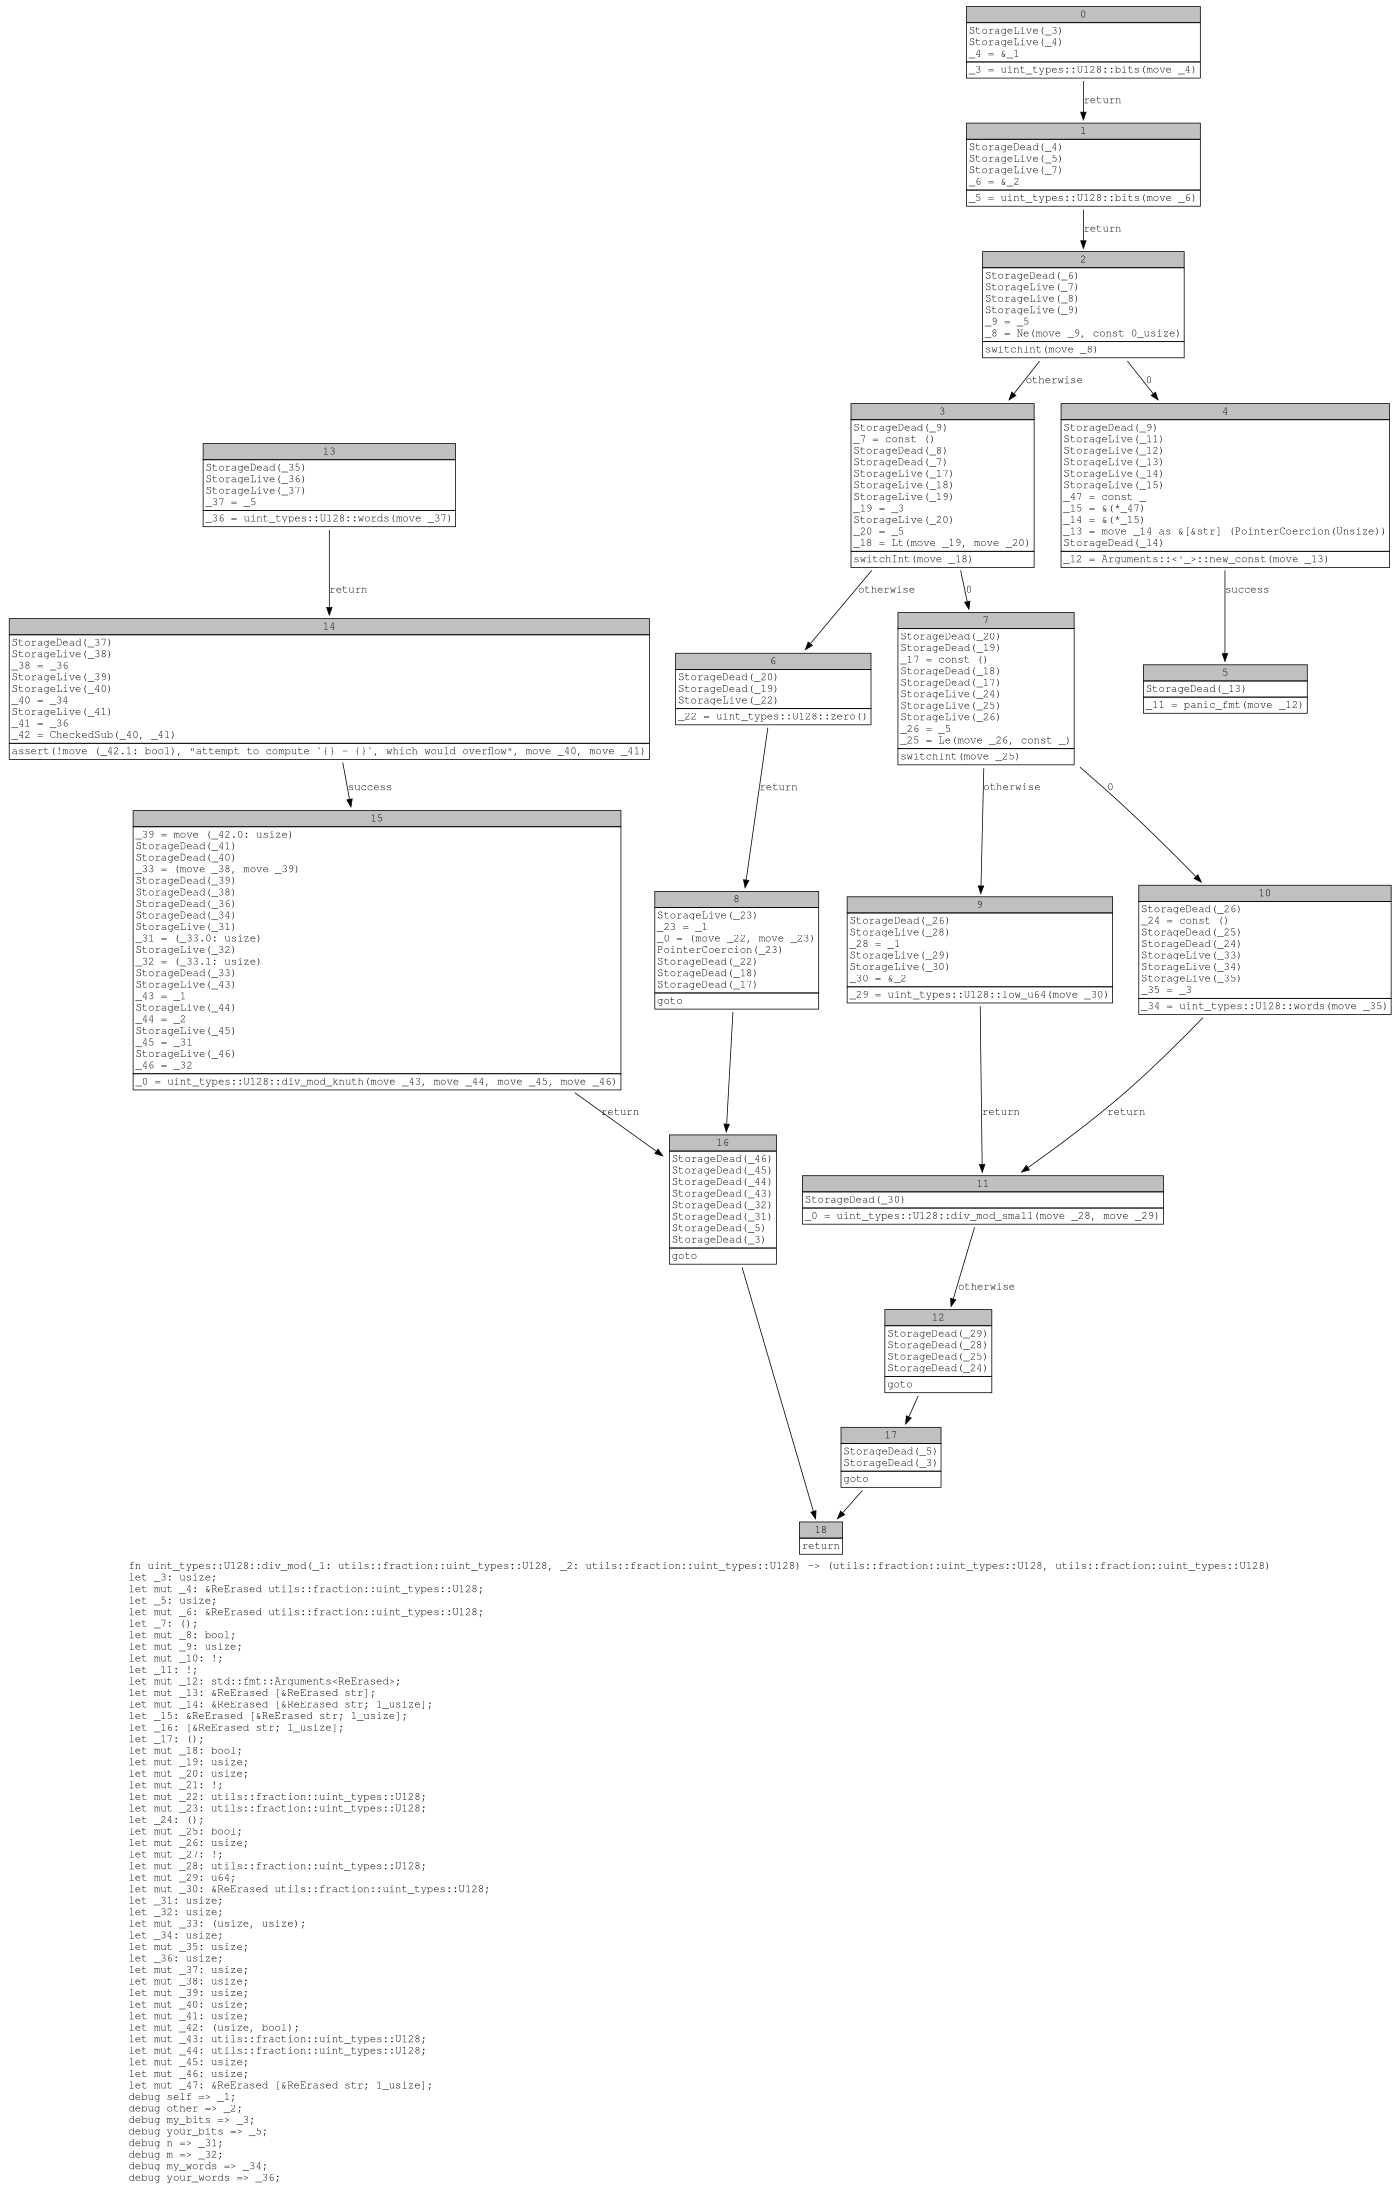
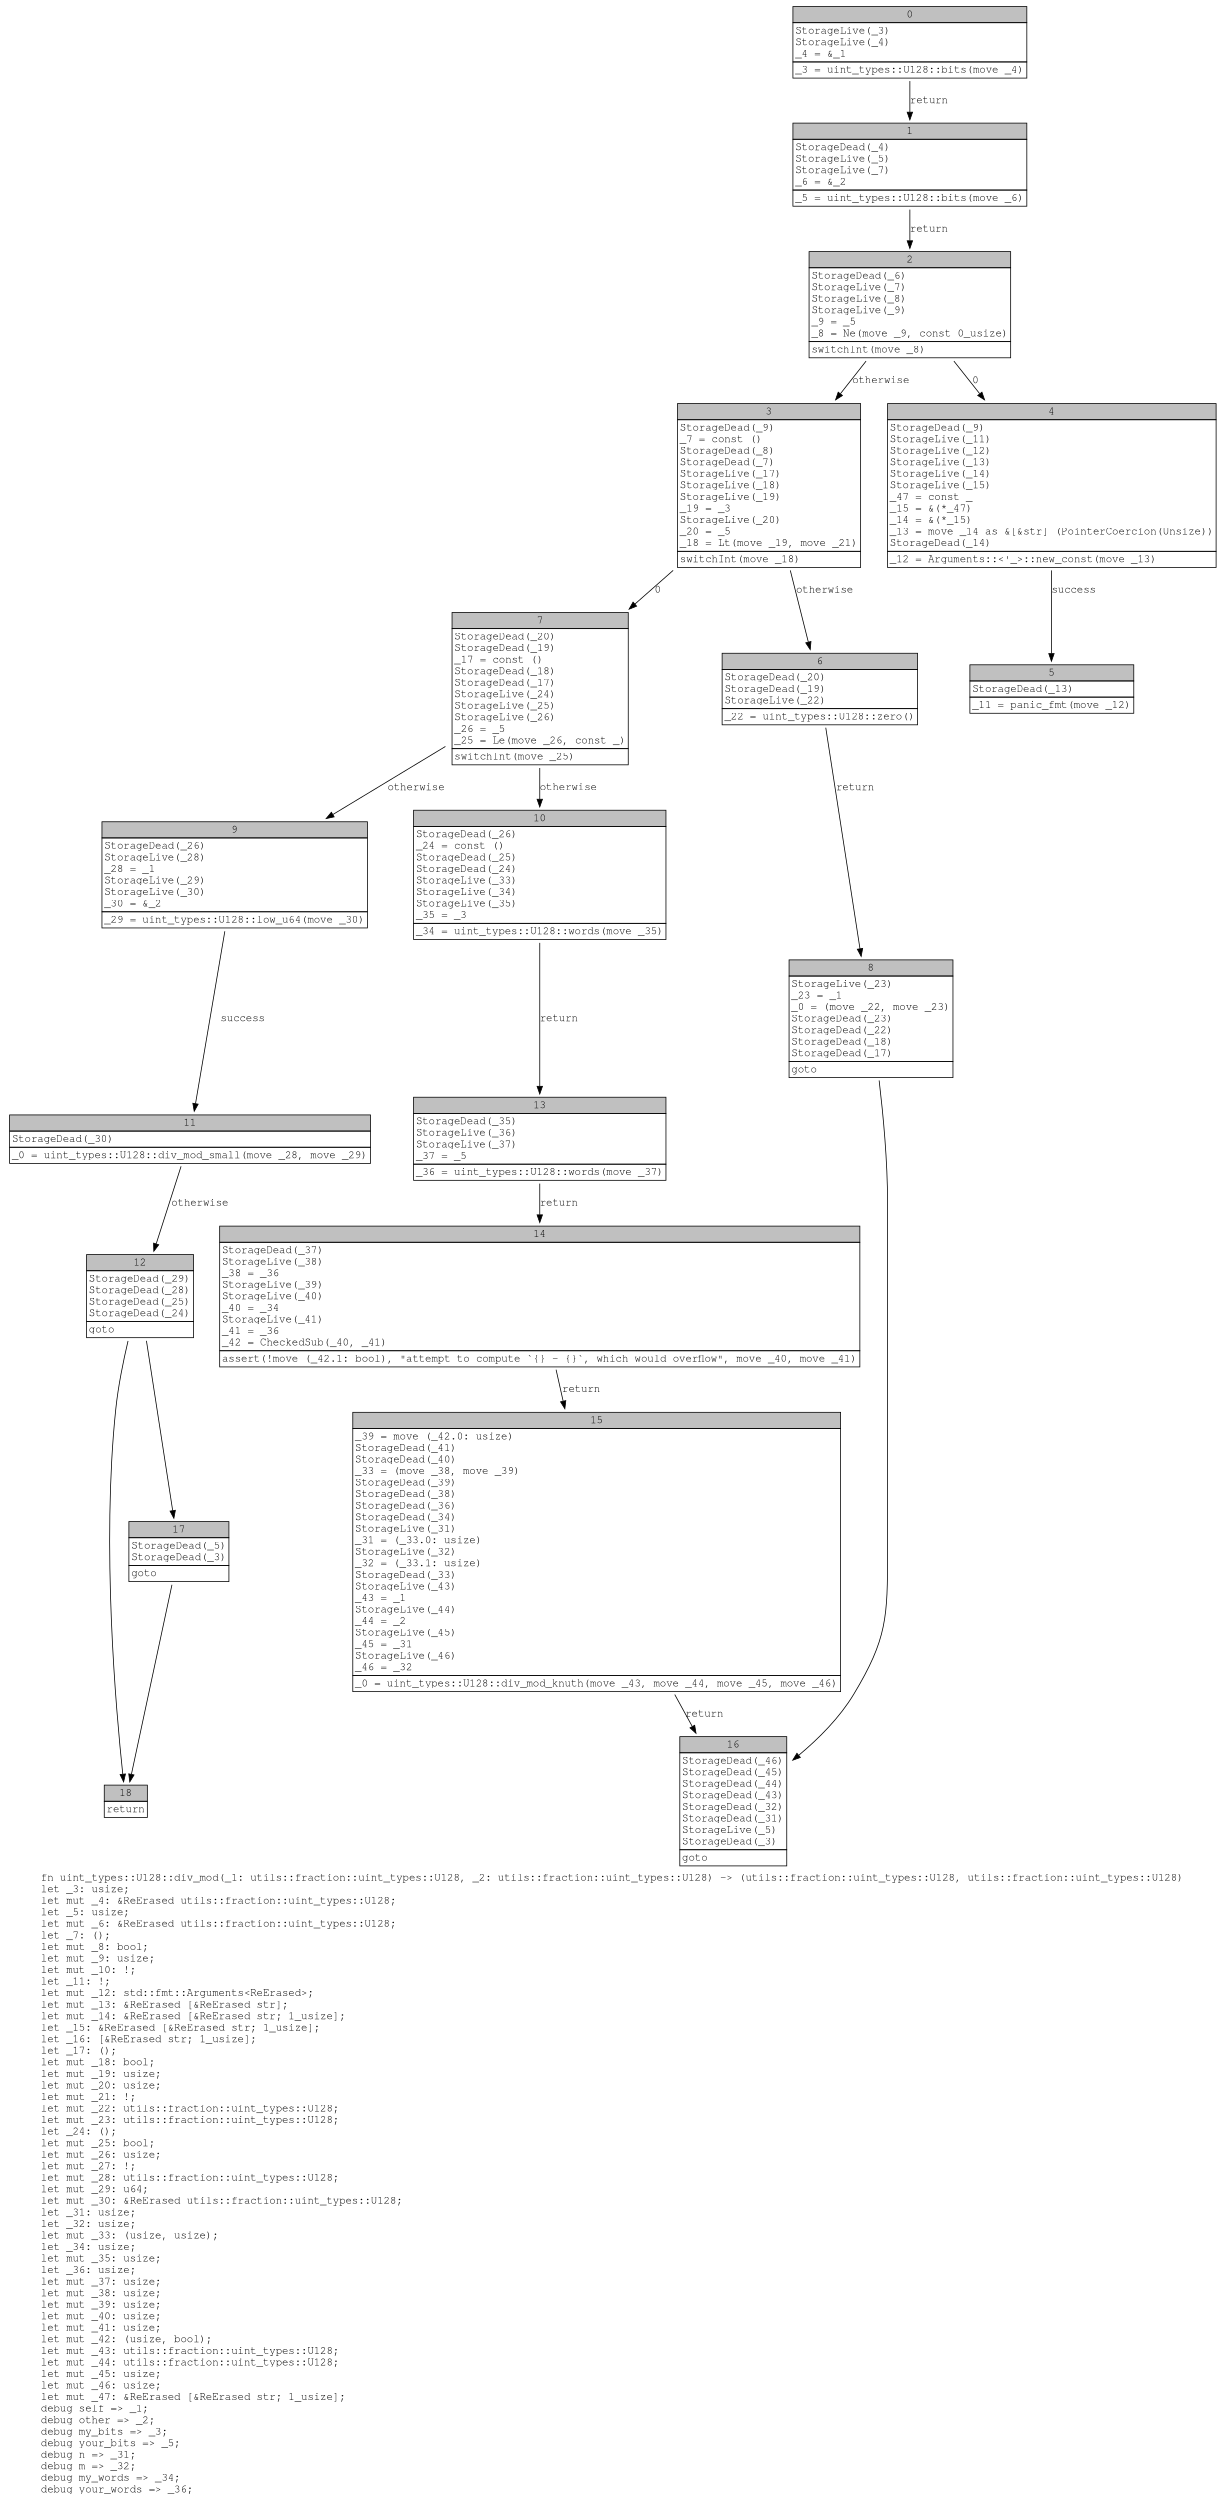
(943, 543) -> (769, 543)
(370, 788) -> (581, 1389)
(1111, 788) -> (569, 788)
(721, 950) -> (843, 1018)
(1119, 1097) -> (540, 1015)
(1001, 1112) -> (243, 1018)
(719, 1228) -> (730, 1830)
(778, 1389) -> (110, 1557)
